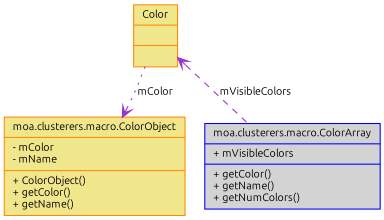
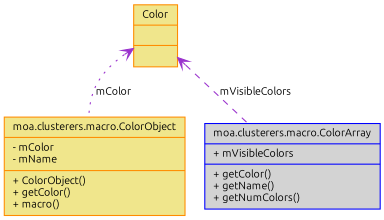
(137, 87) -> (98, 81)
(44, 204) -> (36, 204)
